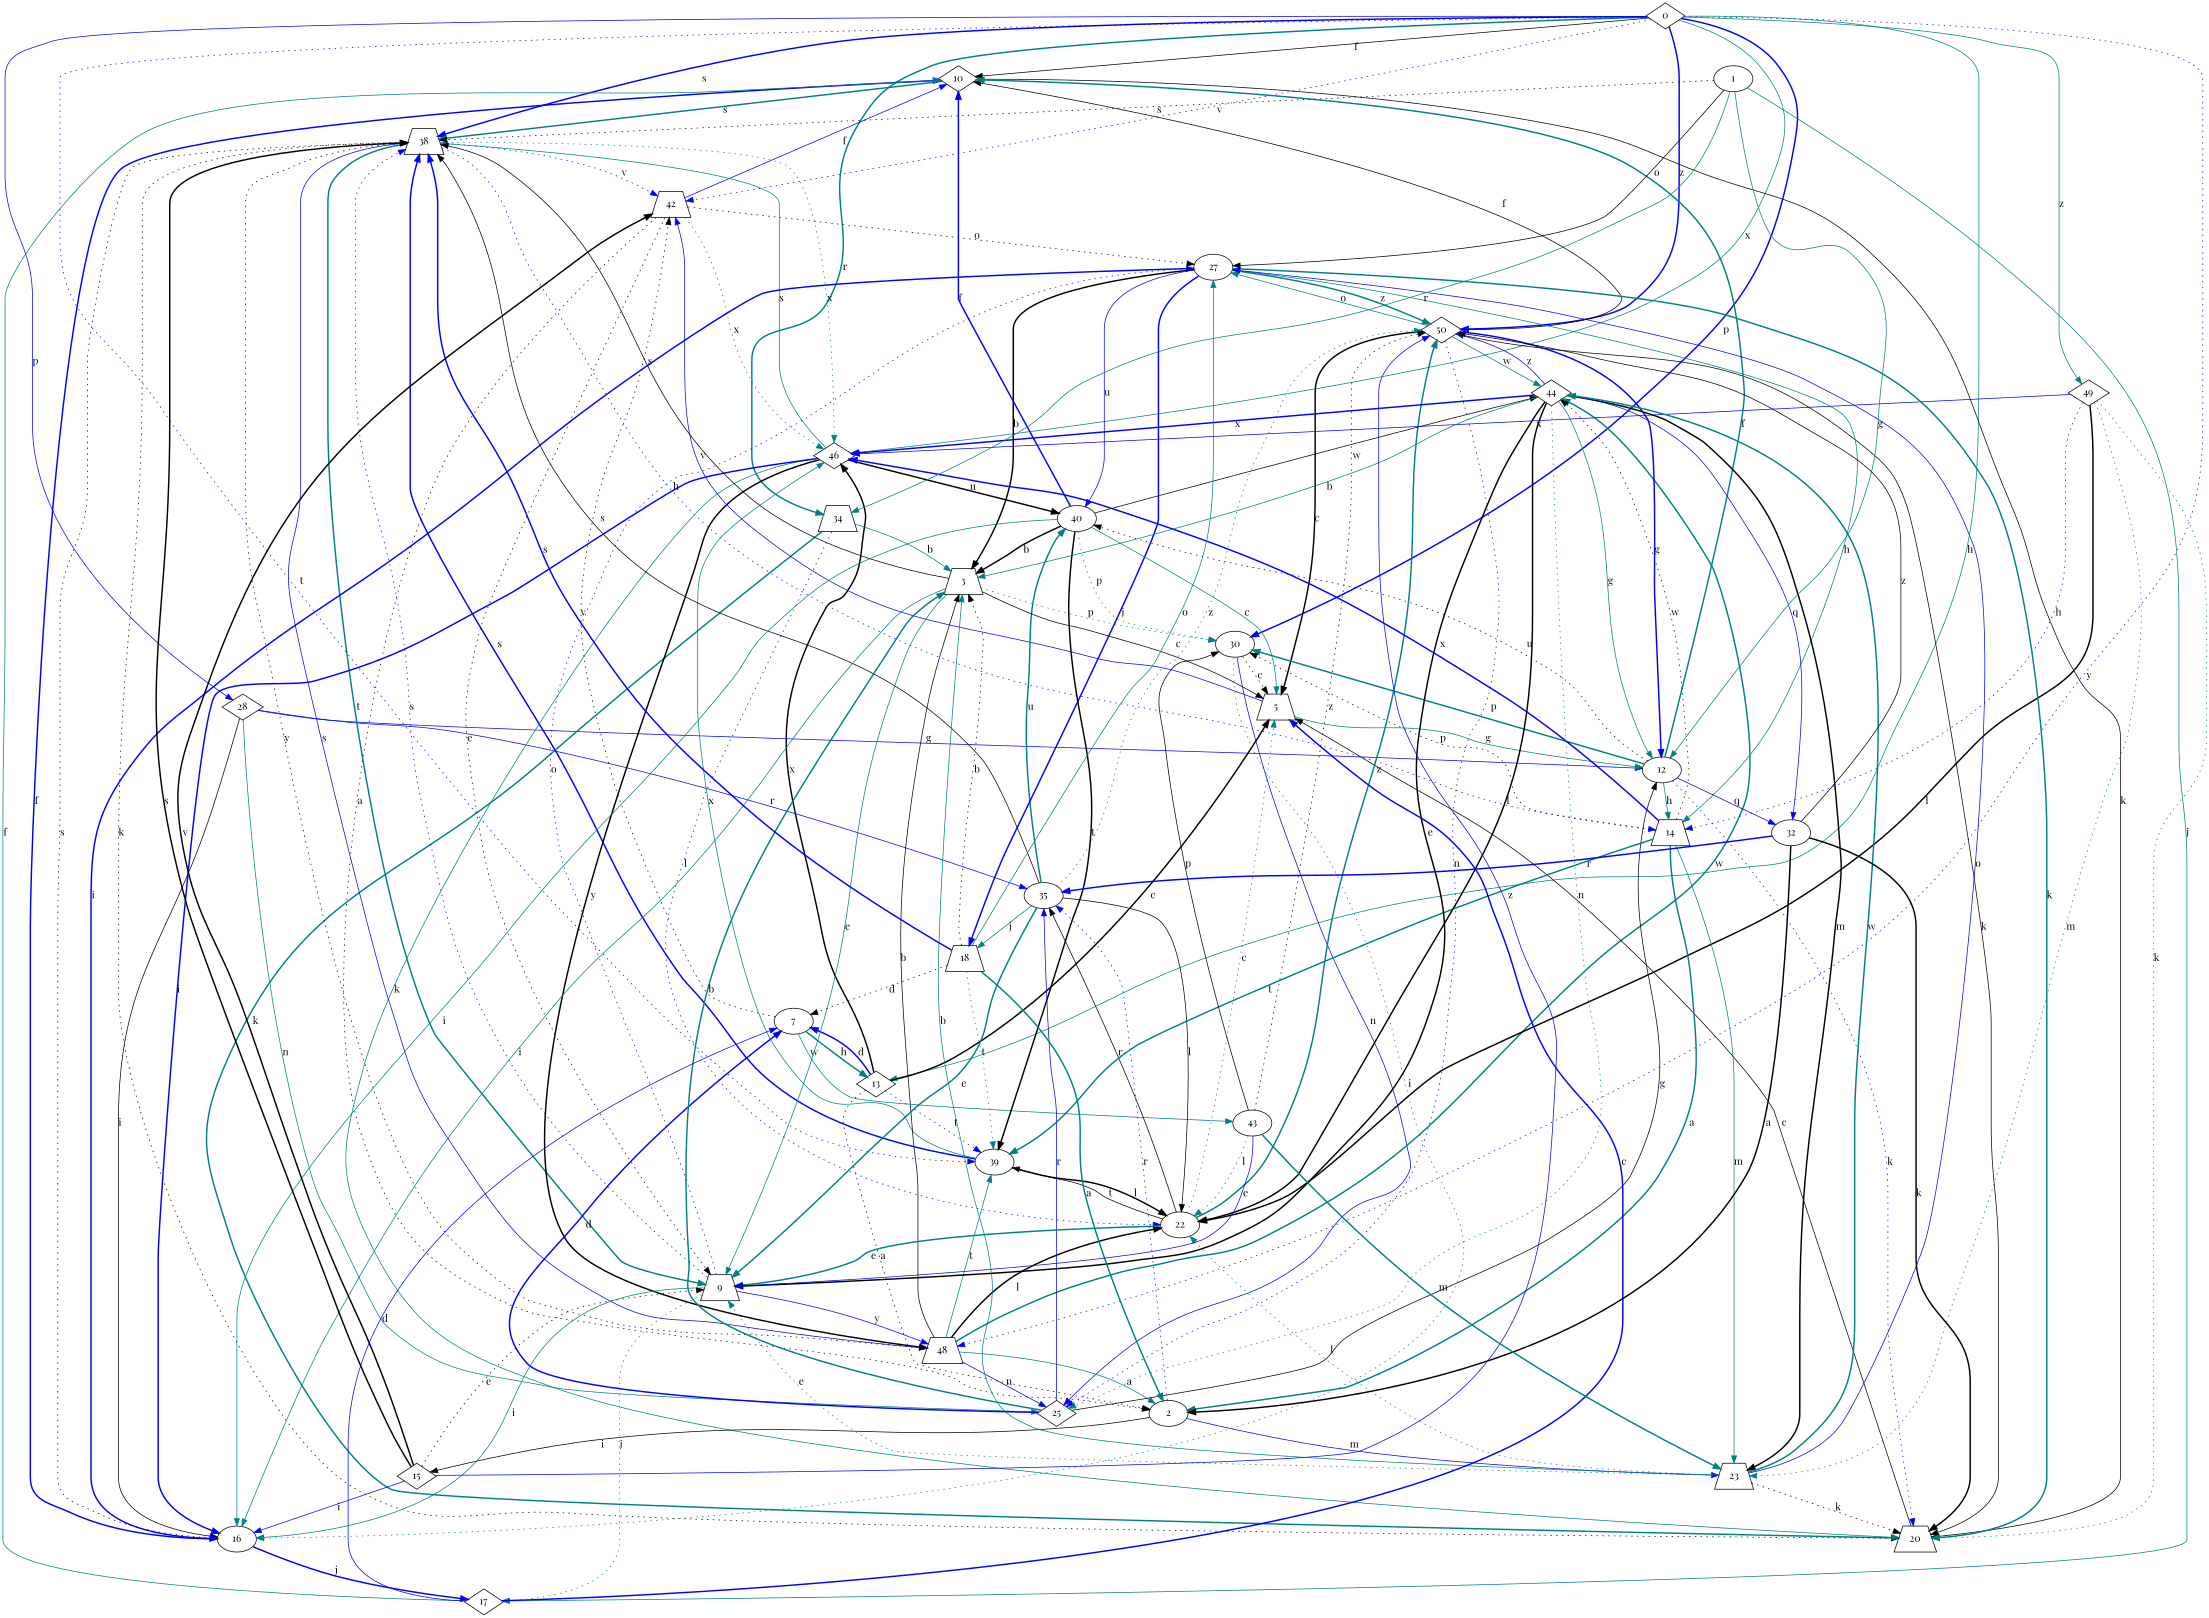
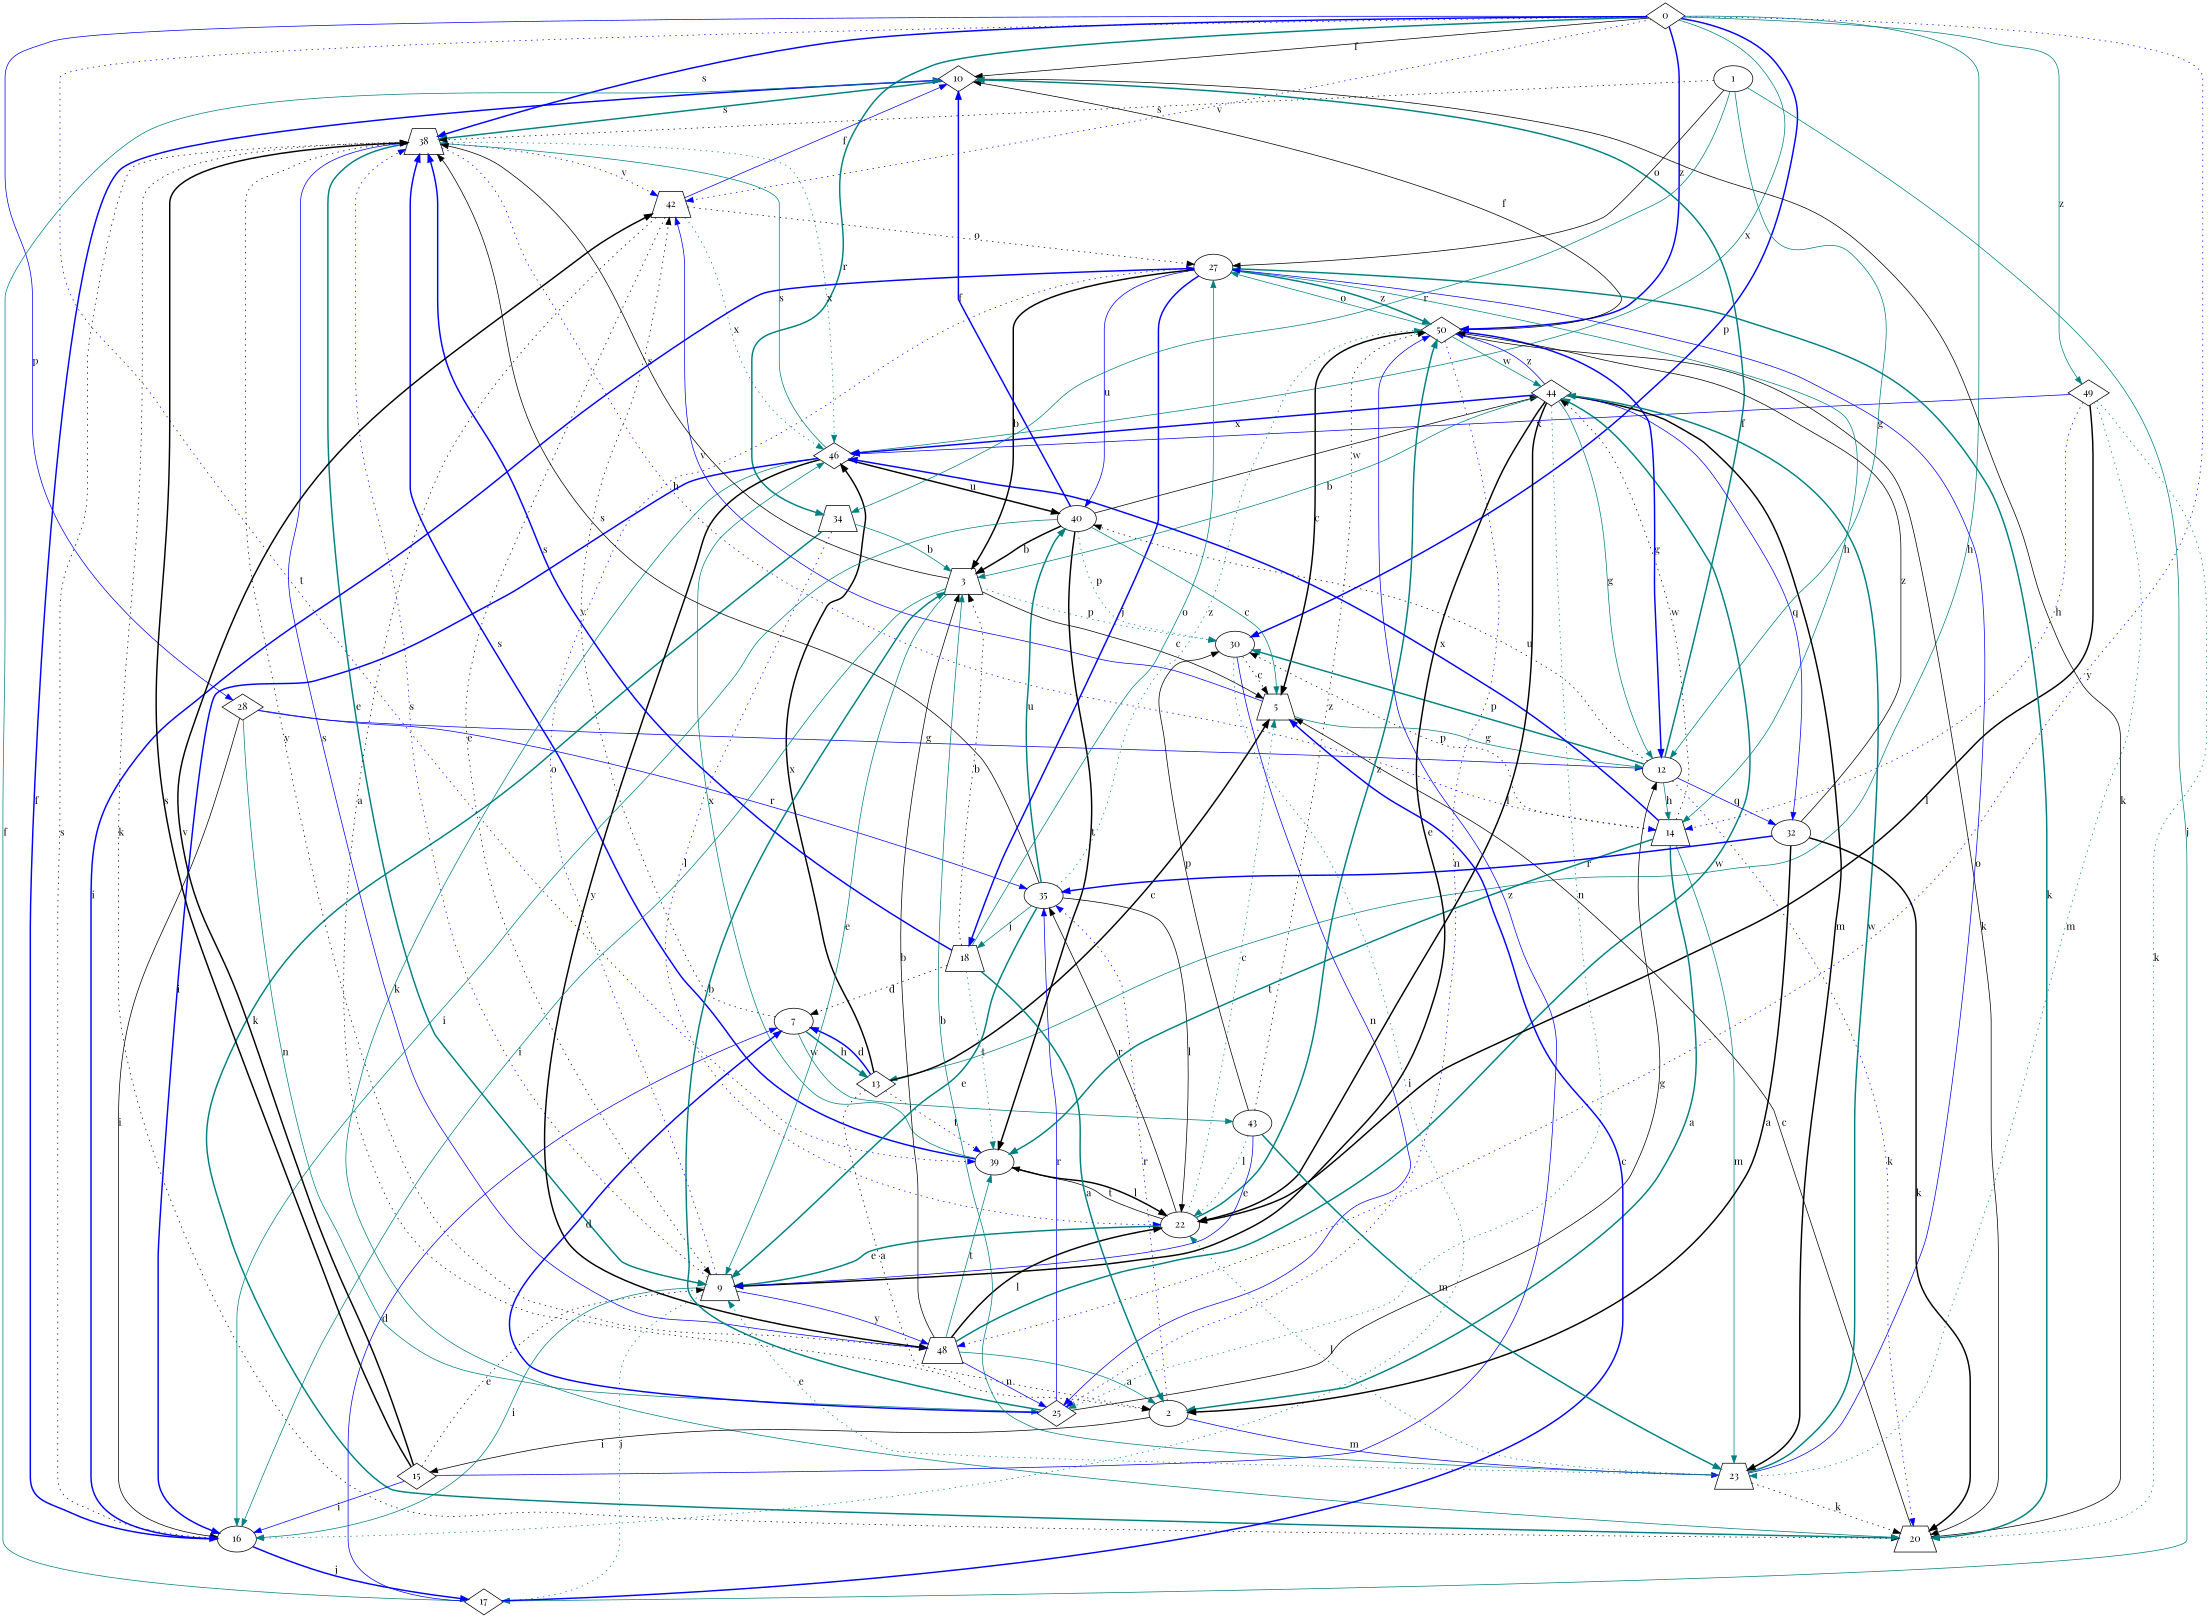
(359, 707) -> (359, 707)
